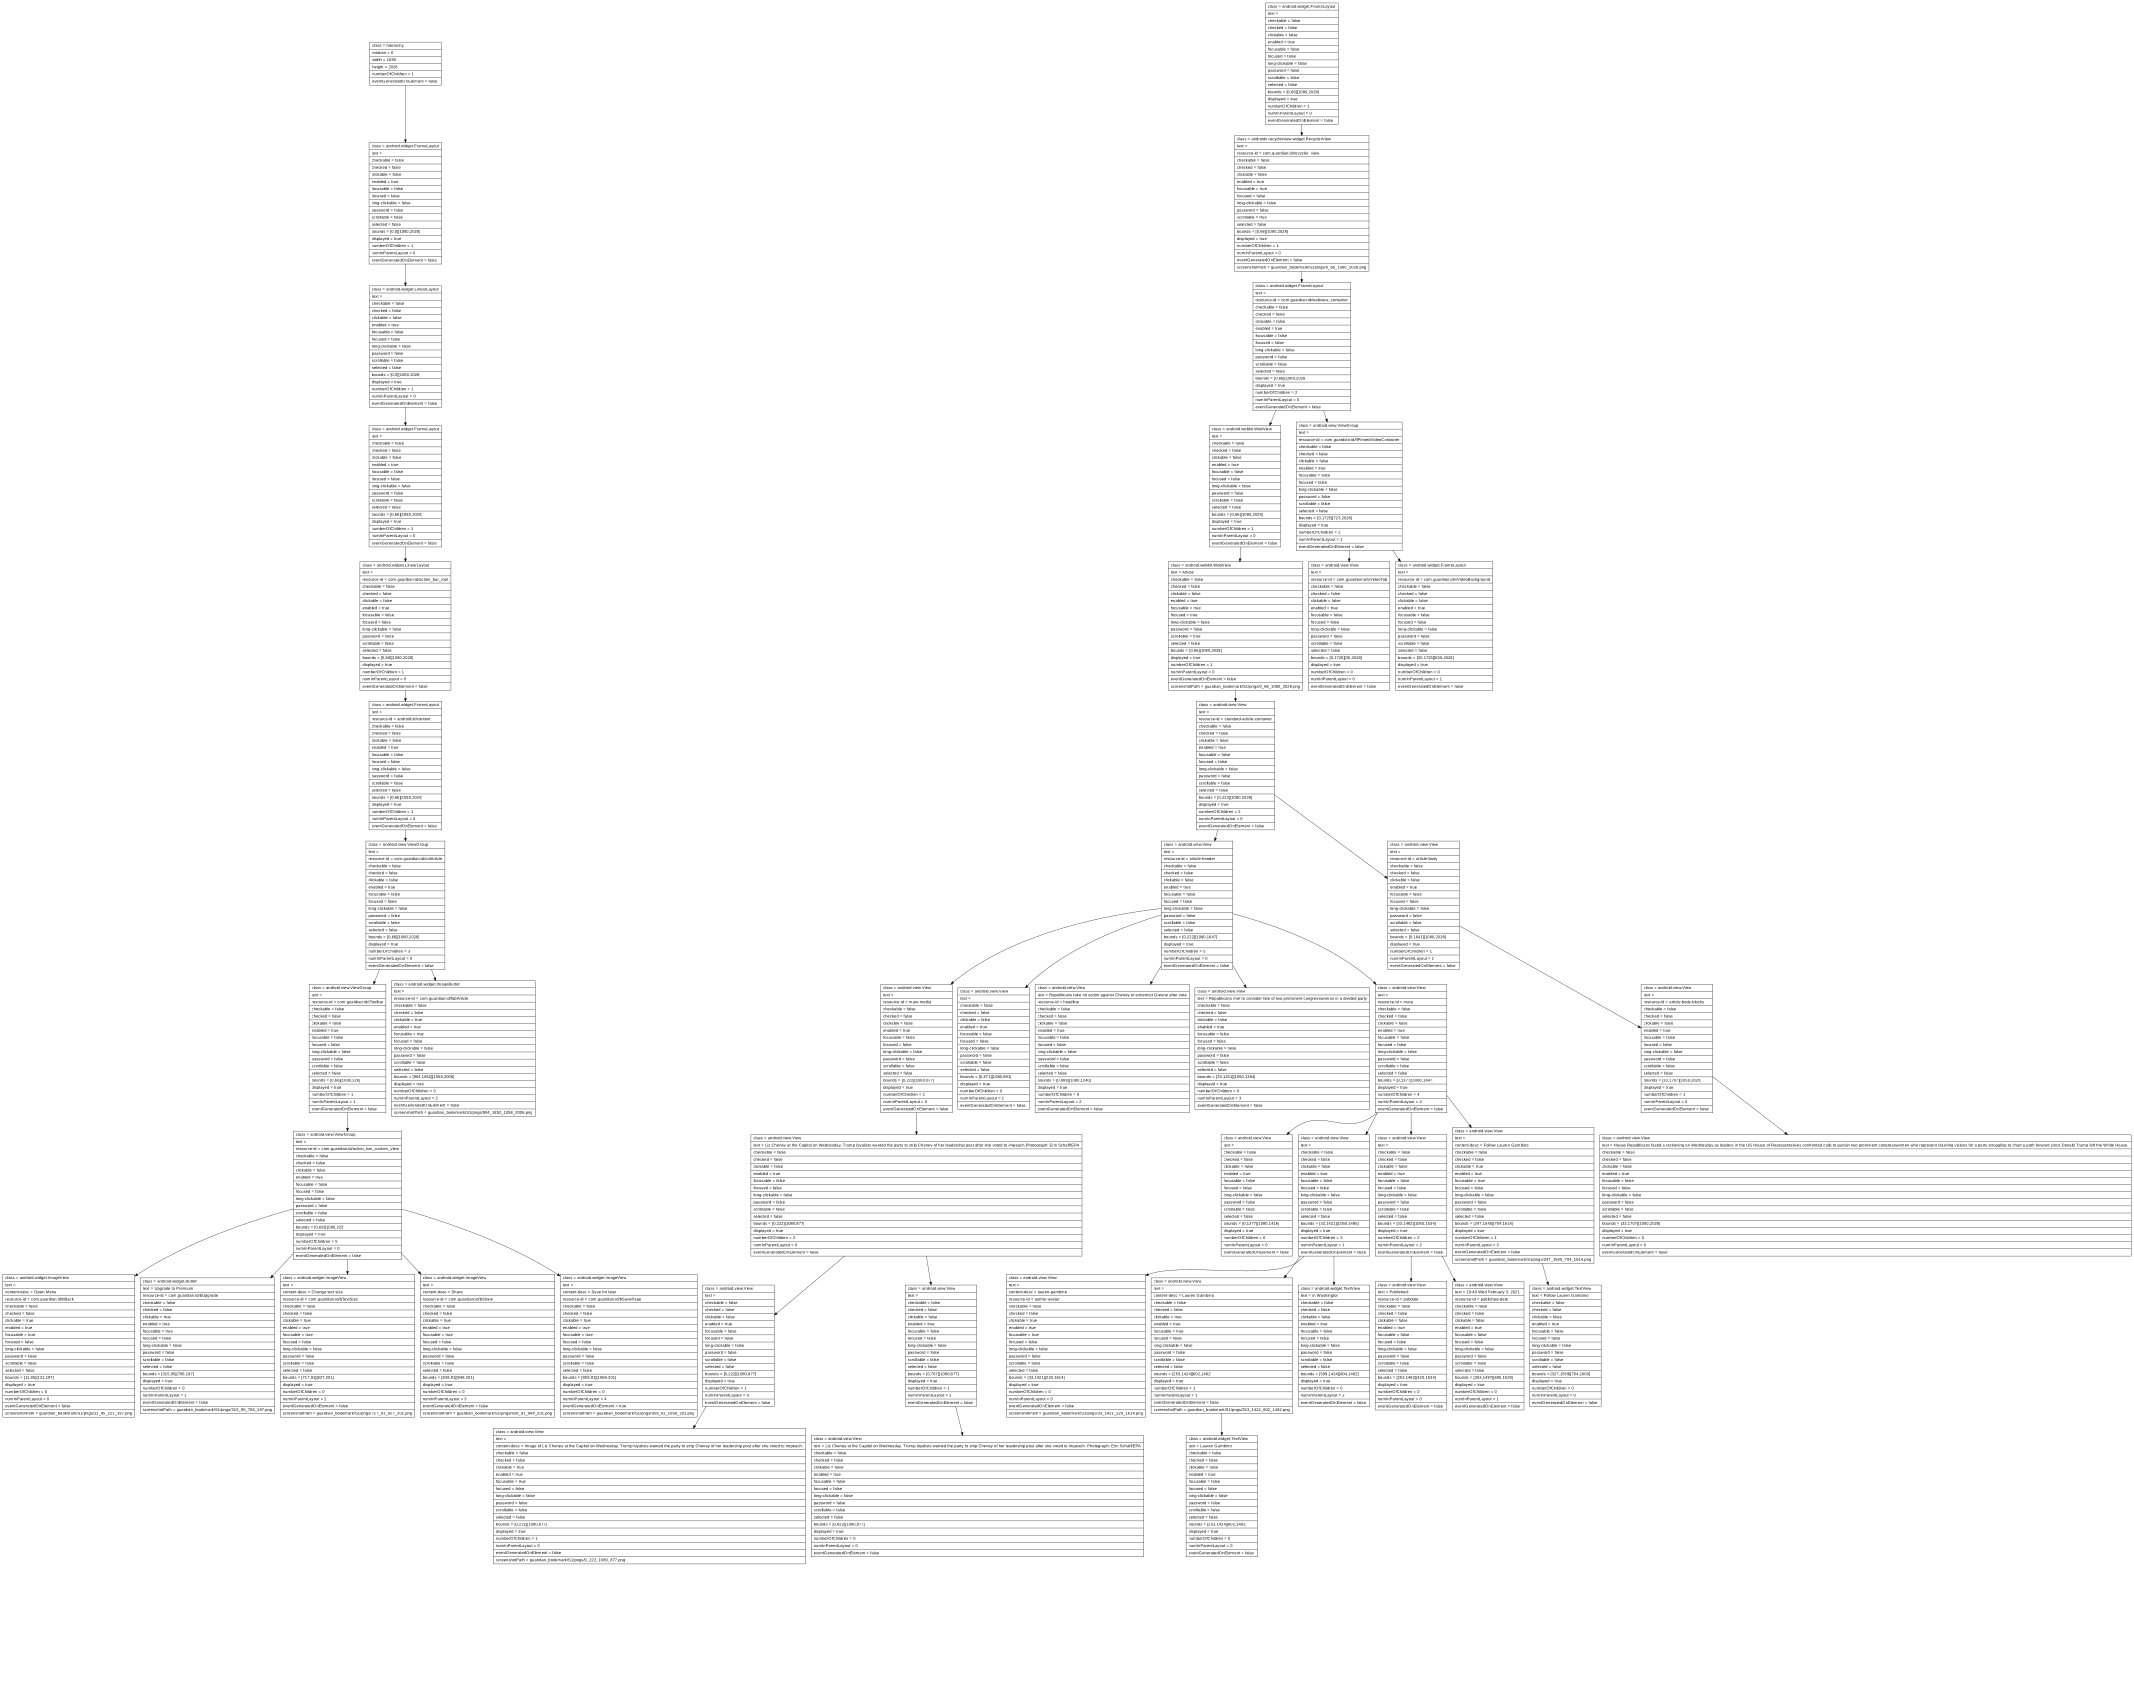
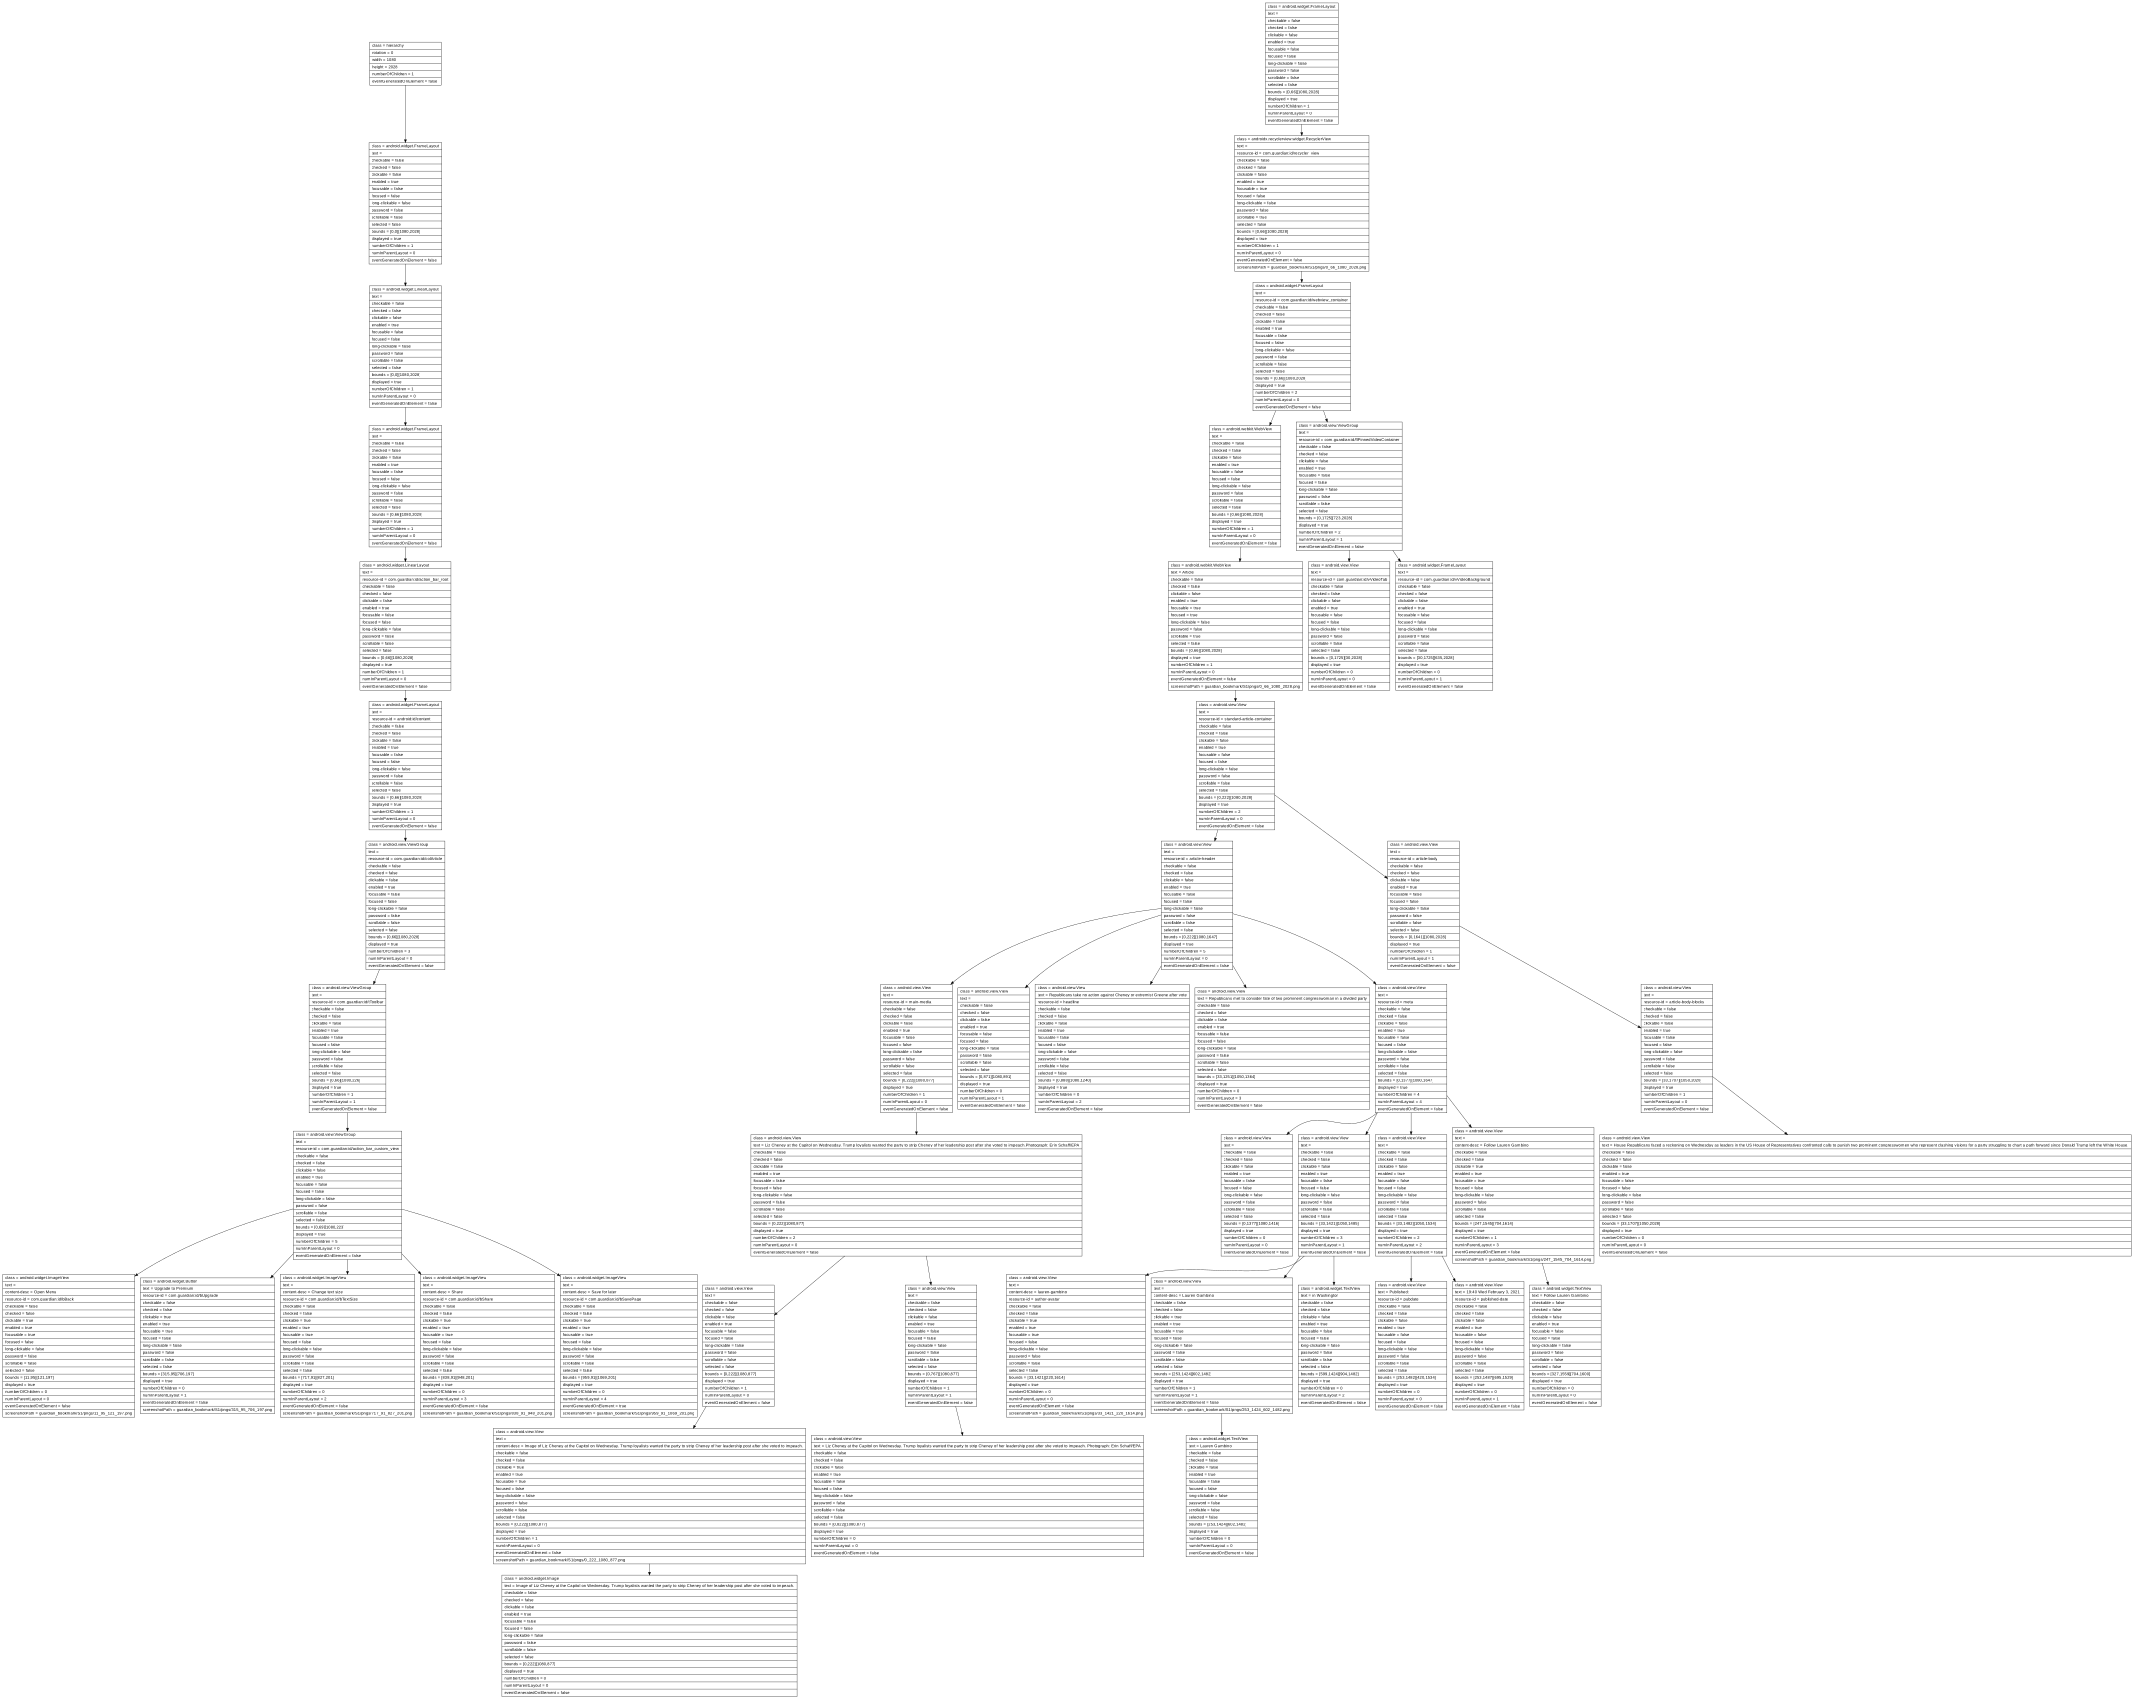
(463, 1049) -> none
none -> (649, 1636)
